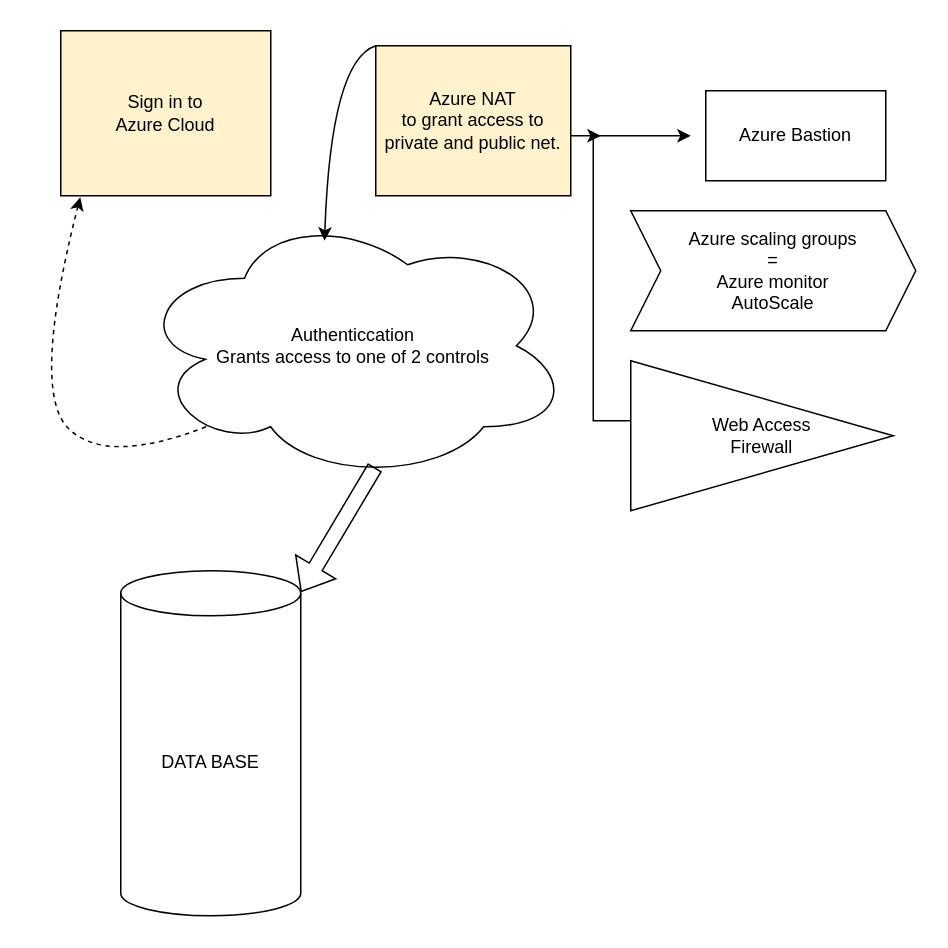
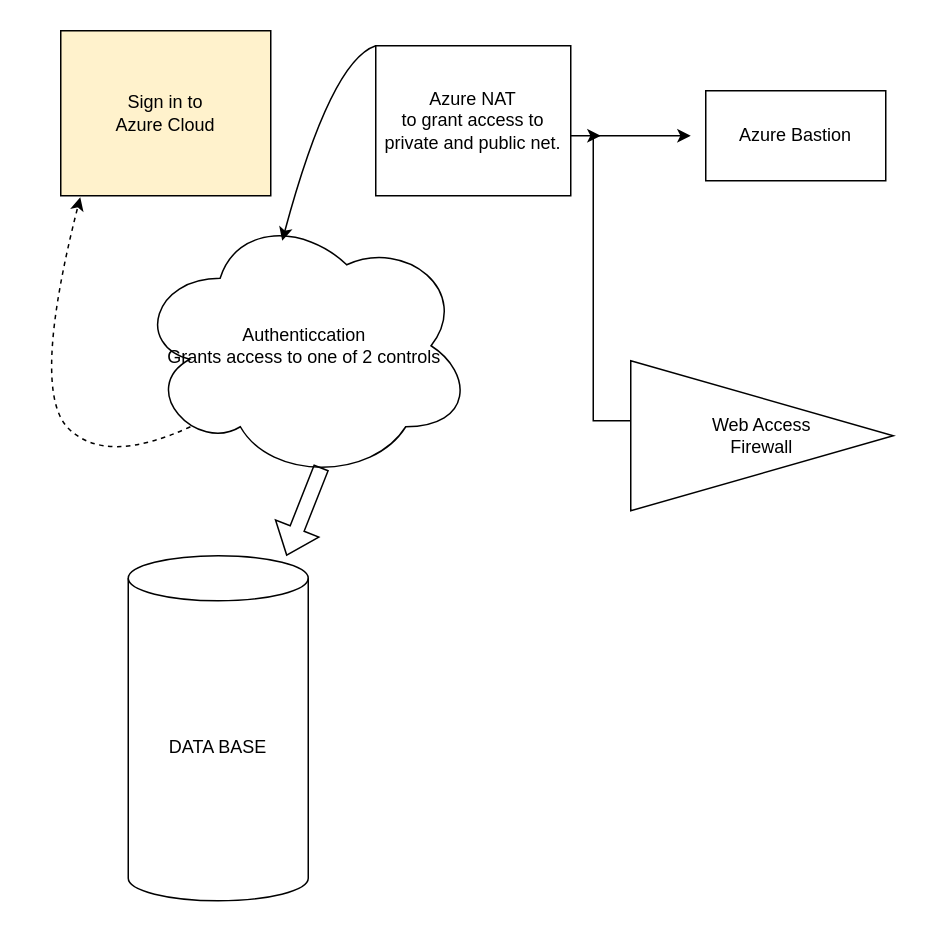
(473, 121) -> (473, 121)
(773, 271) -> none
(353, 346) -> (305, 346)
(211, 743) -> (218, 728)
